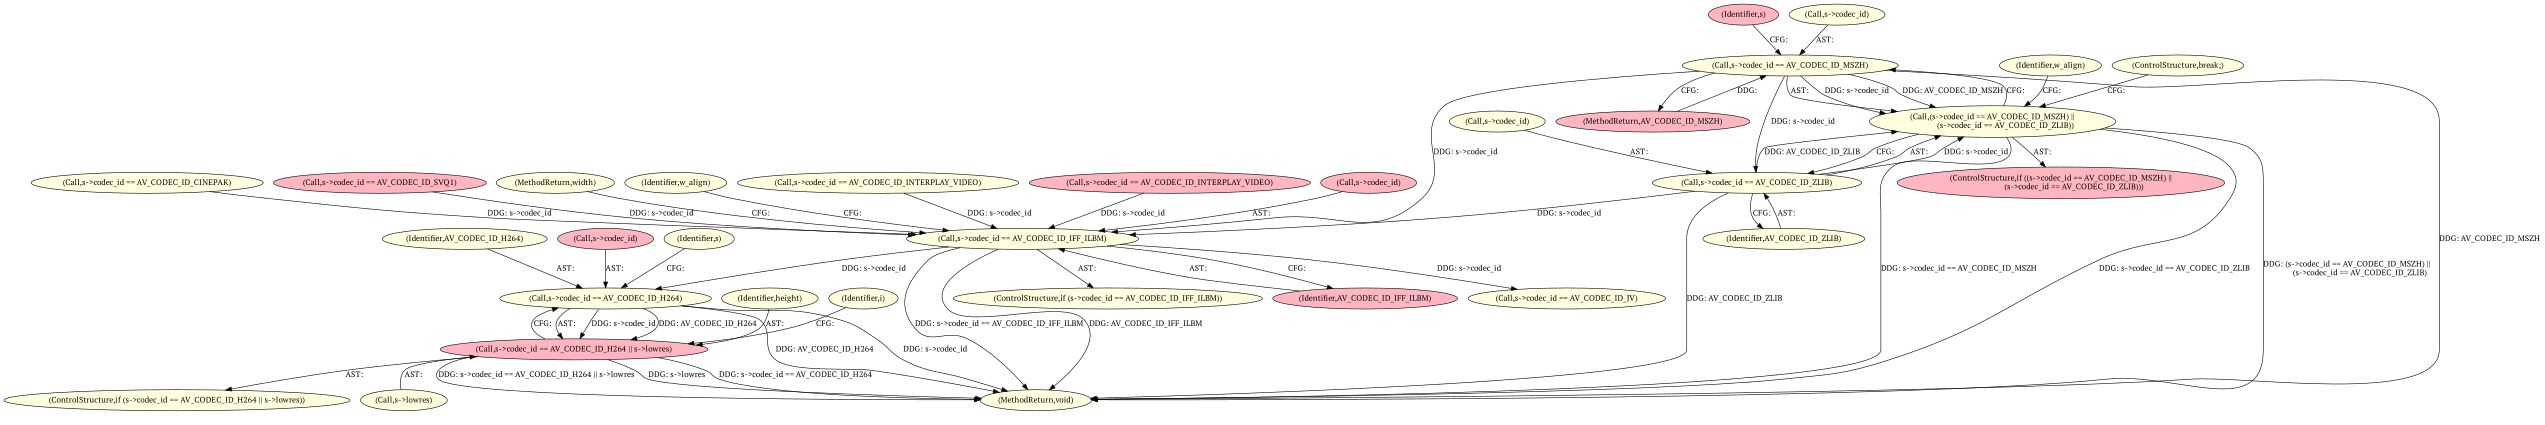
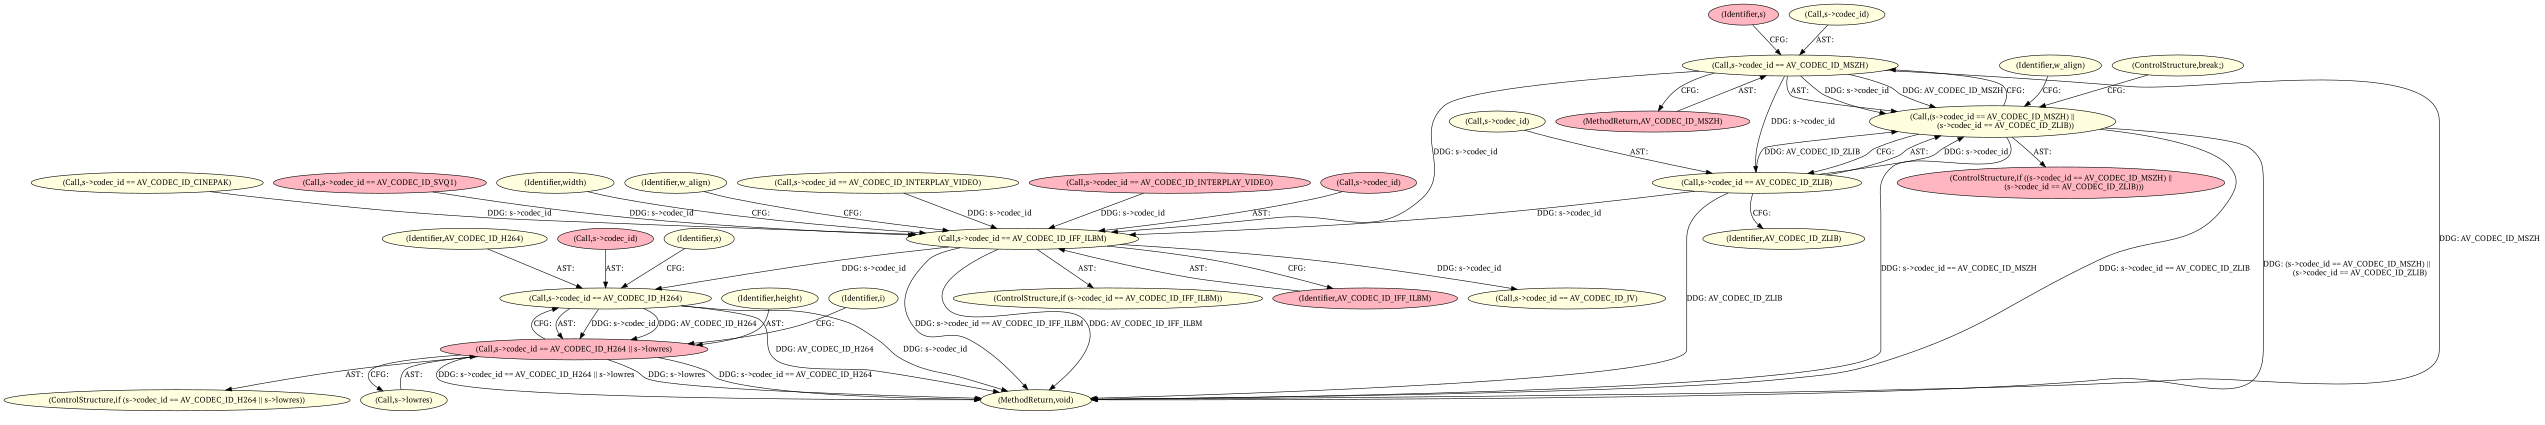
(1748, 91) -> (1748, 91)
(555, 183) -> (555, 183)
(1775, 213) -> none
none -> (404, 361)
